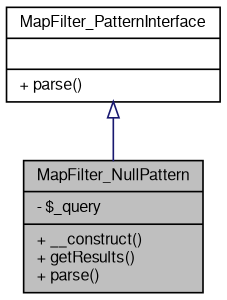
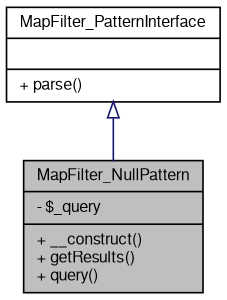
(68, 276) -> (68, 276)
